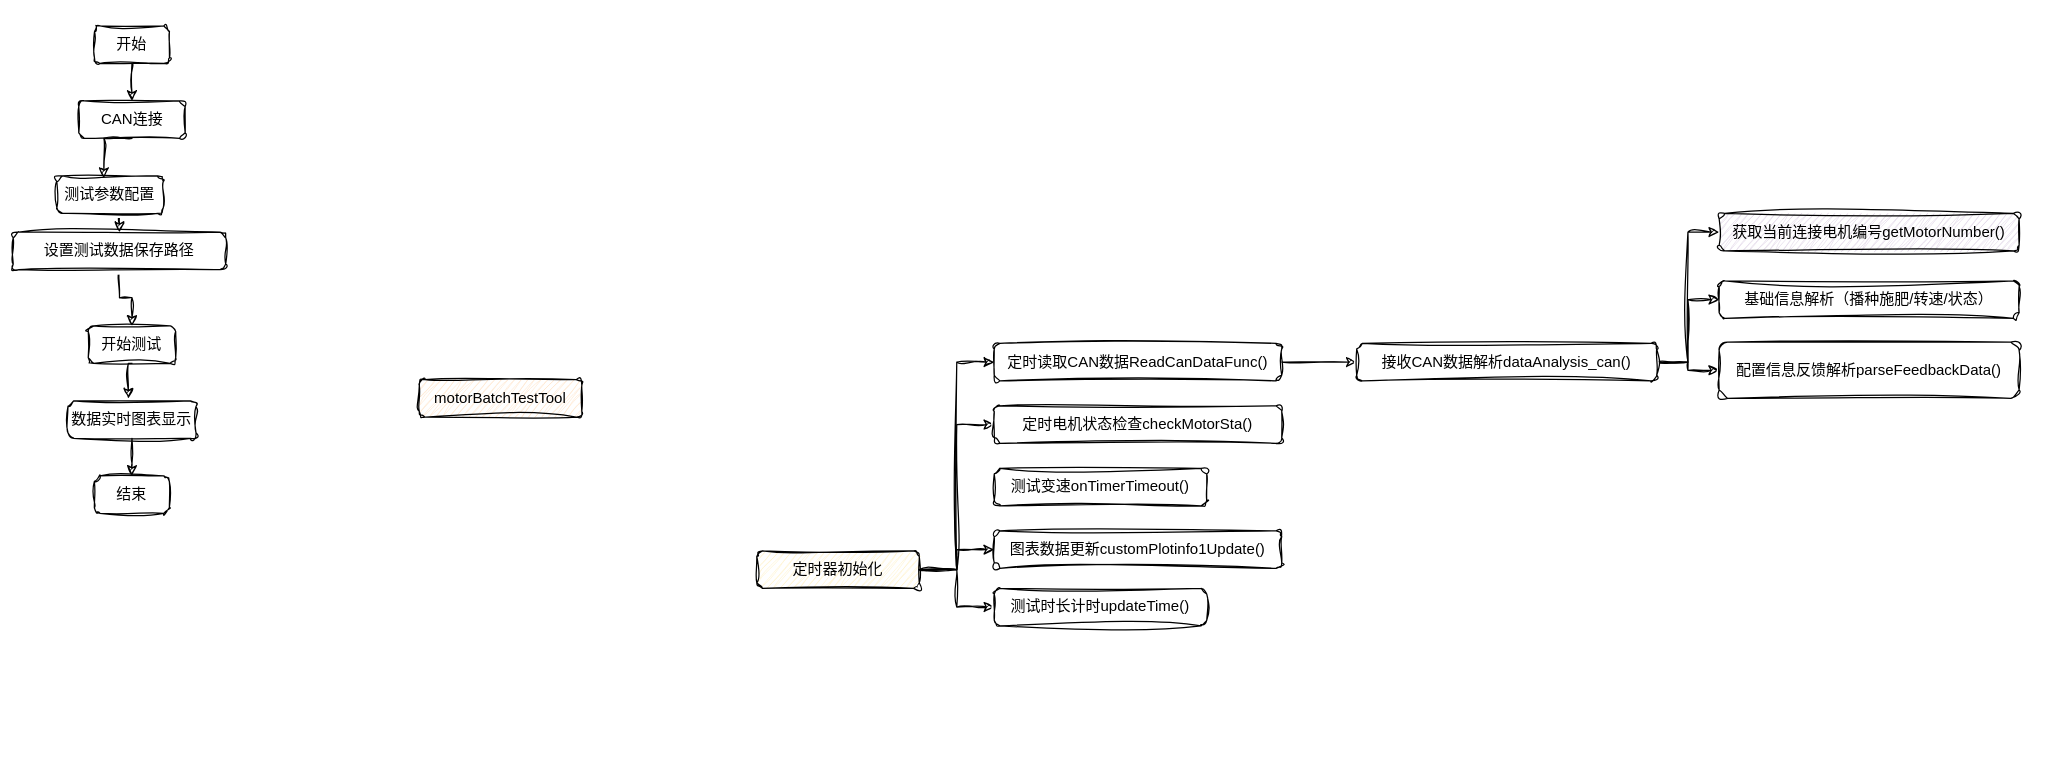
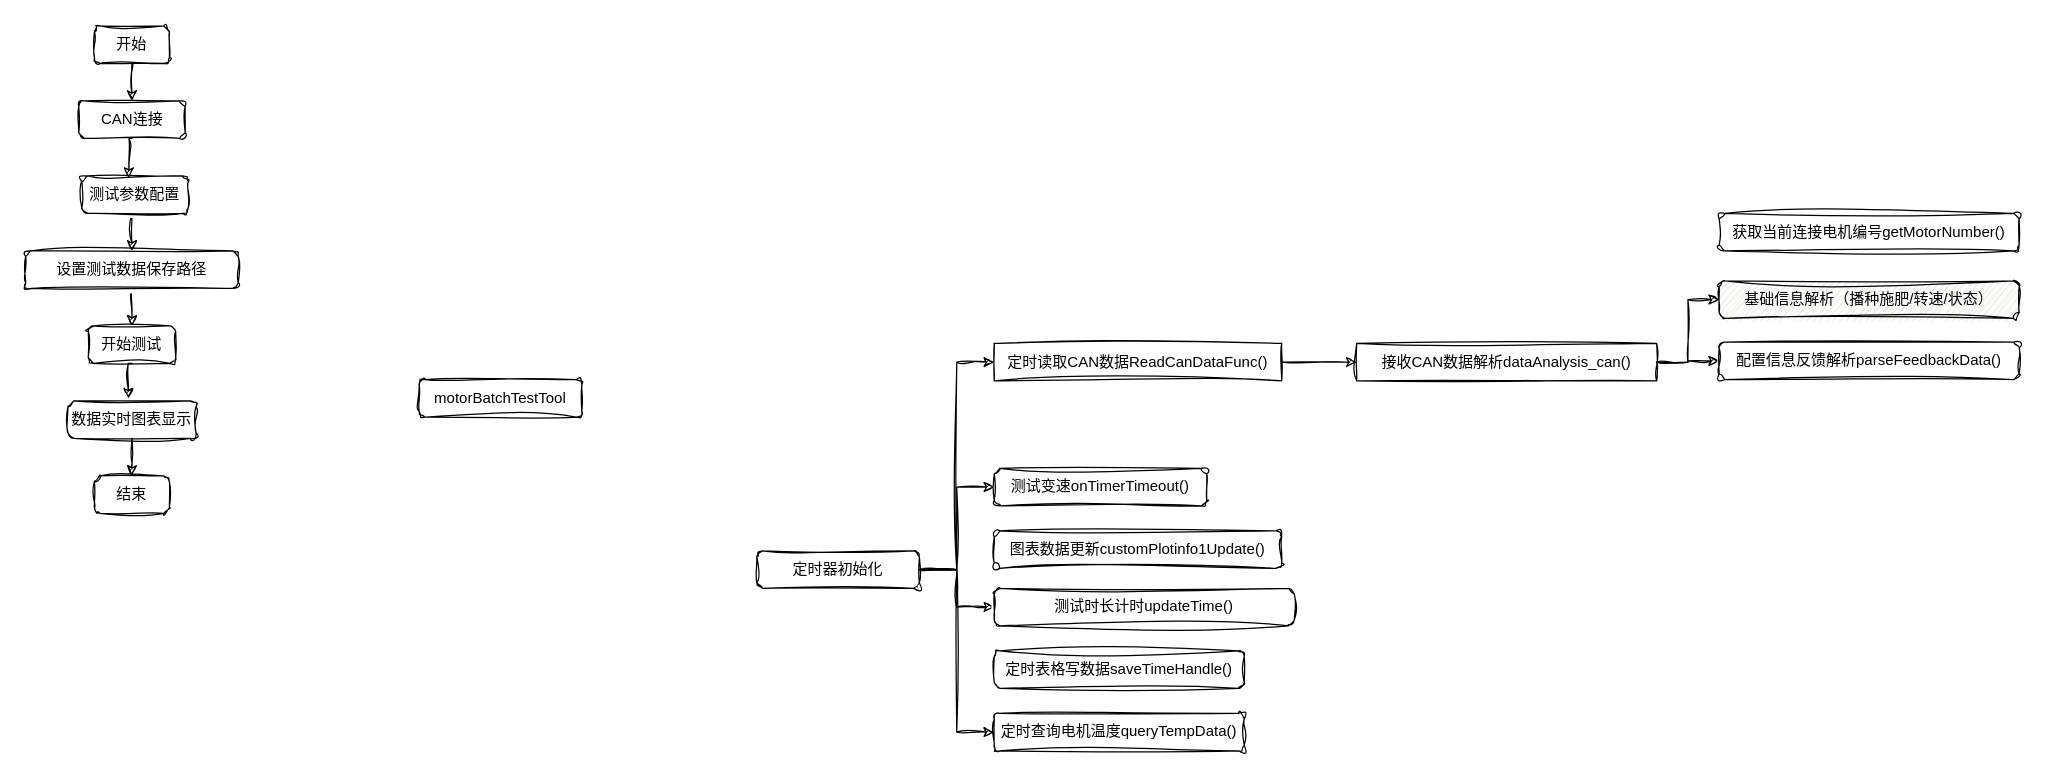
(110, 194) -> (135, 194)
(1869, 232) -> (1869, 232)
(119, 251) -> (132, 269)
(1688, 253) -> none
(1869, 299) -> (1869, 299)
(1138, 362) -> (1138, 362)
(1507, 362) -> (1507, 362)
(1869, 370) -> (1869, 361)
(501, 398) -> (501, 398)
(972, 424) -> none
(1138, 424) -> none
none -> (972, 487)
(972, 549) -> none
(838, 569) -> (838, 569)
(1101, 607) -> (1144, 607)
none -> (1119, 669)
none -> (957, 685)
none -> (1119, 732)
